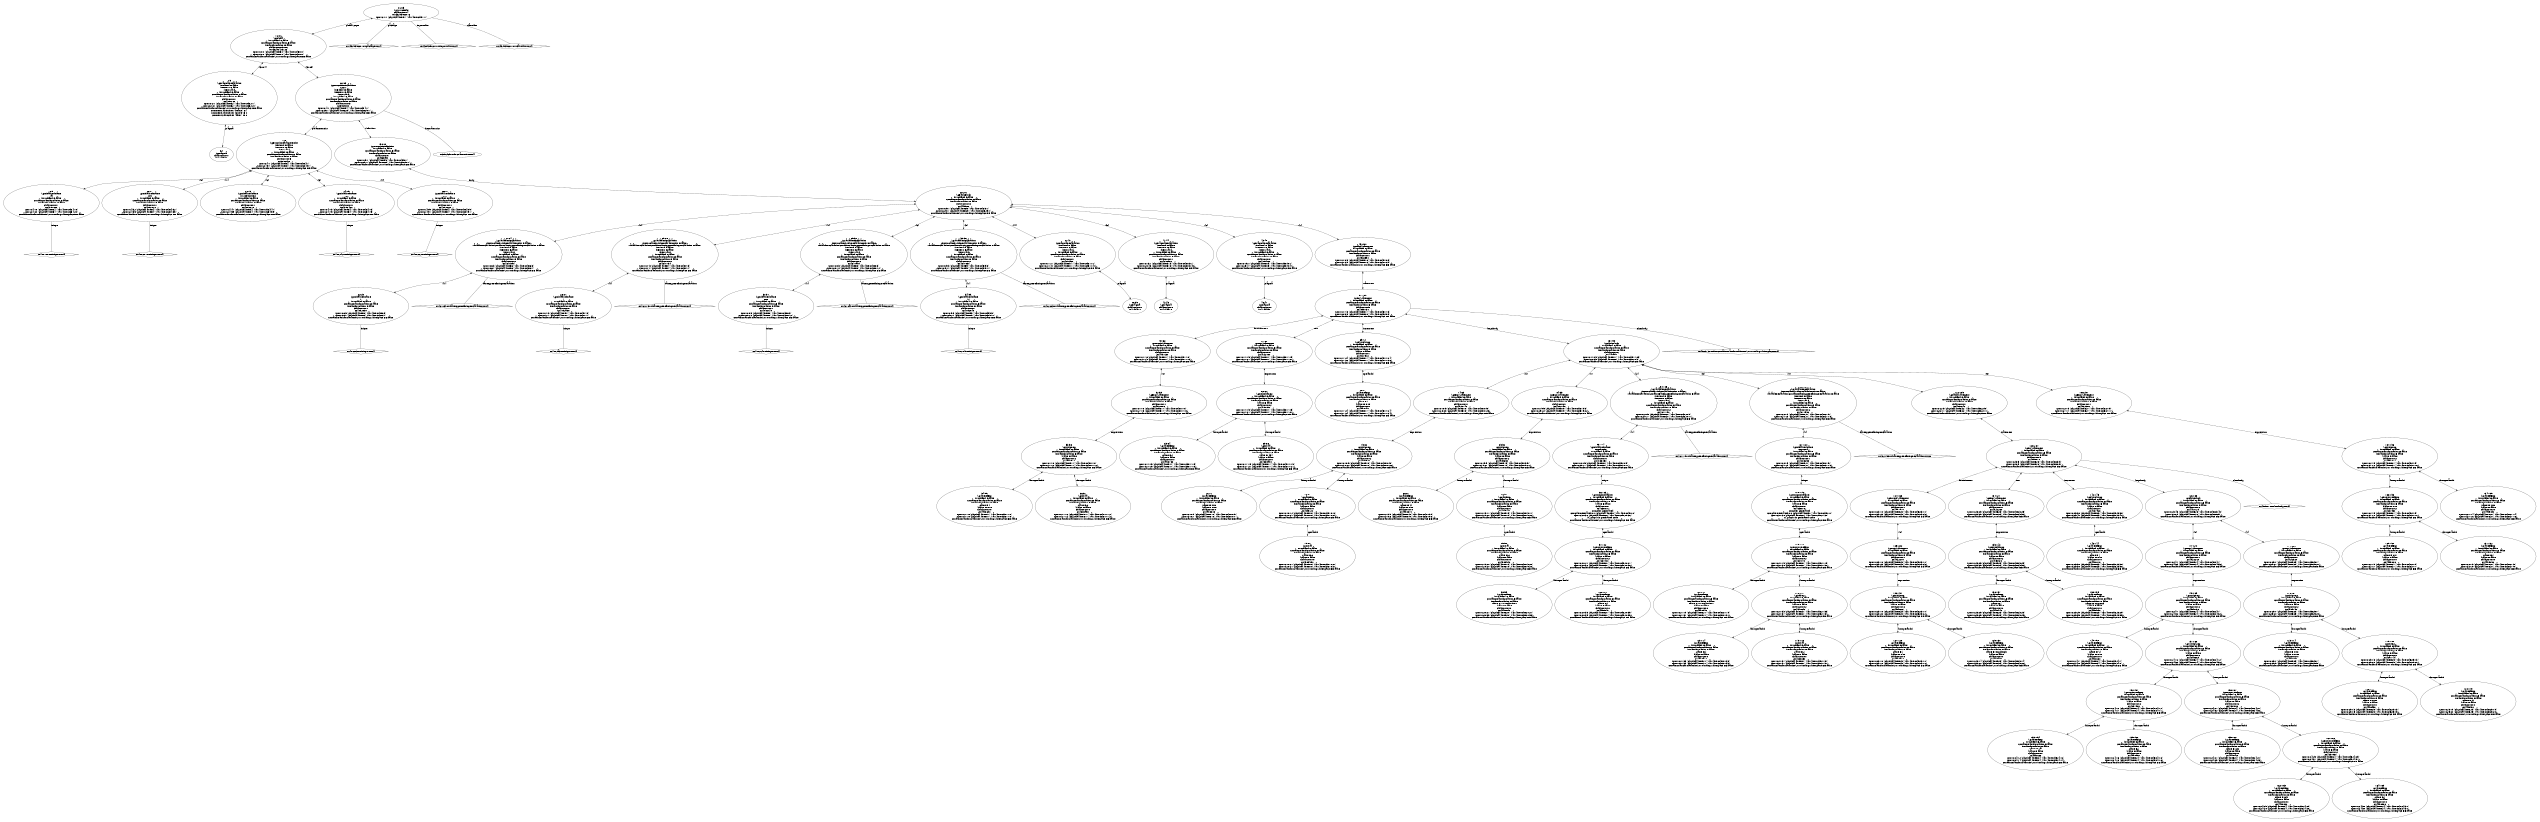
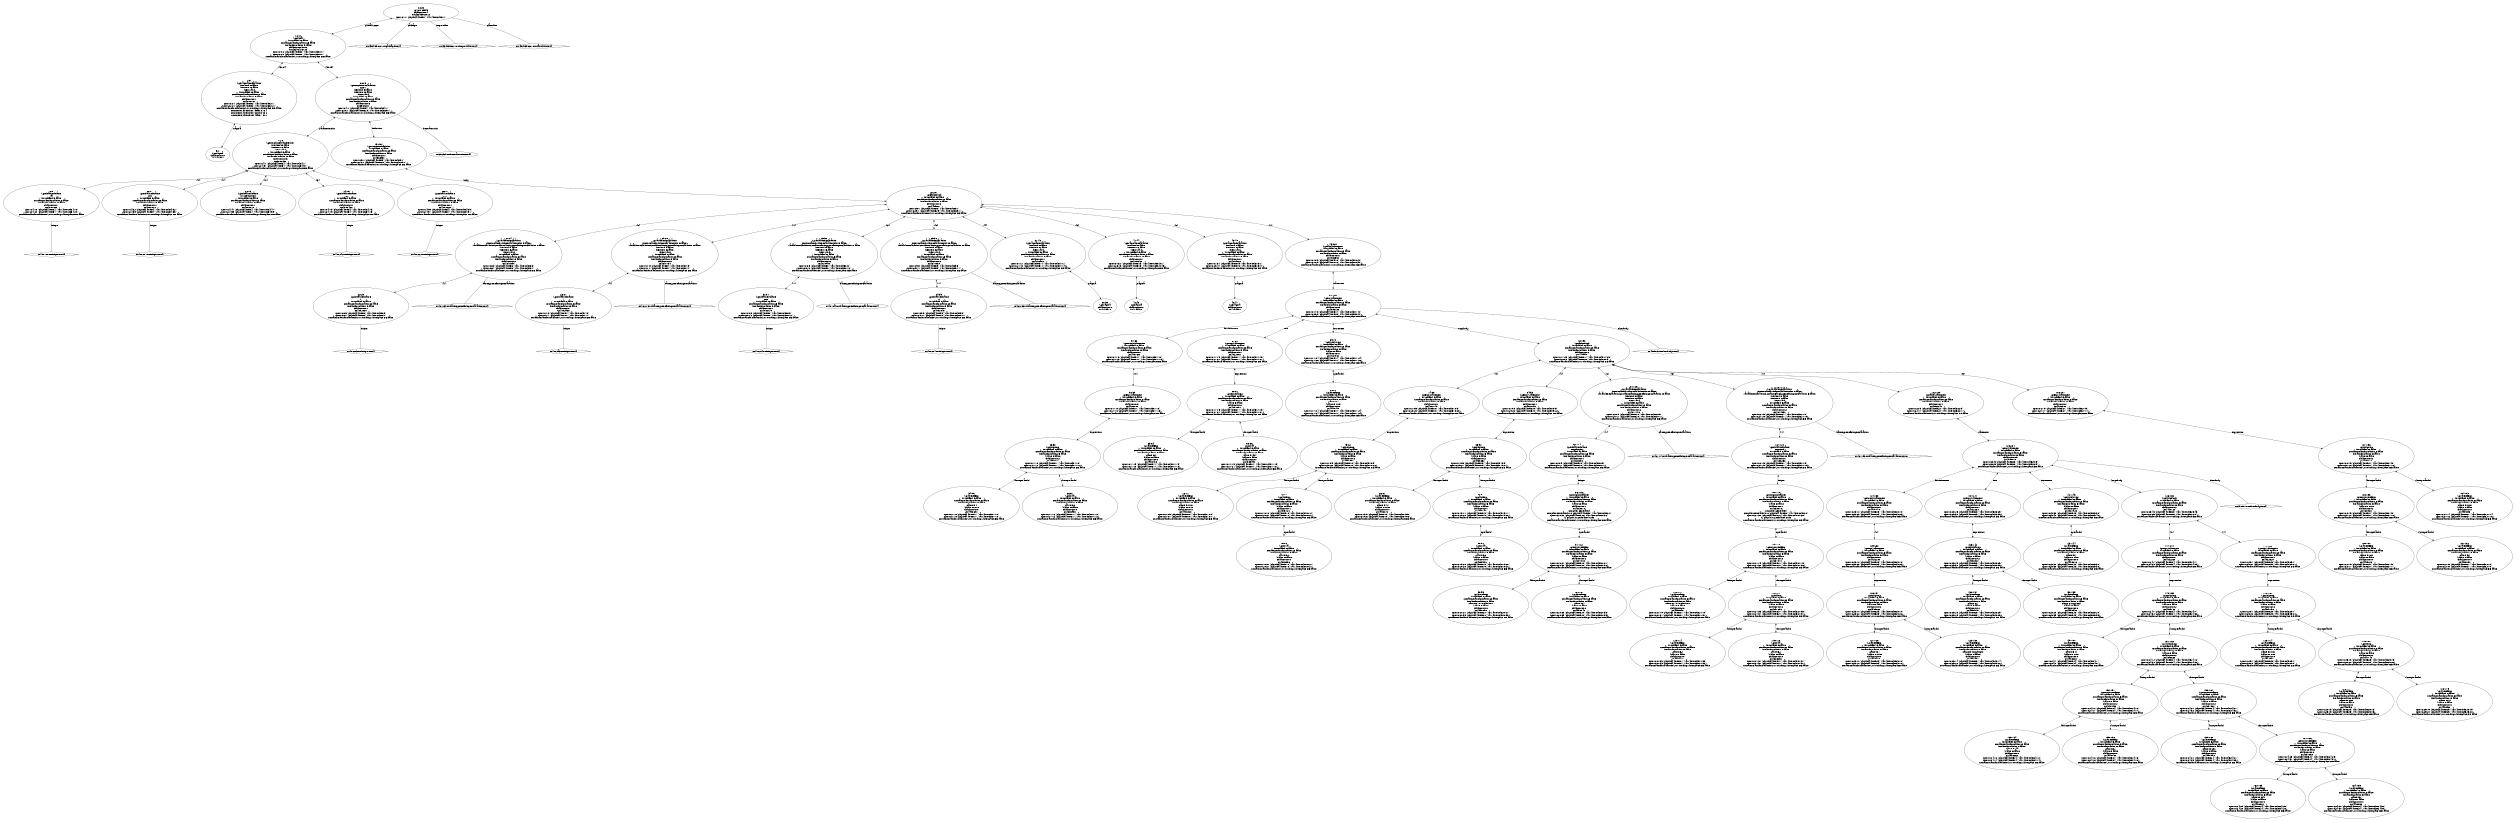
(867, 306) -> (852, 306)
(1739, 351) -> (1663, 351)
